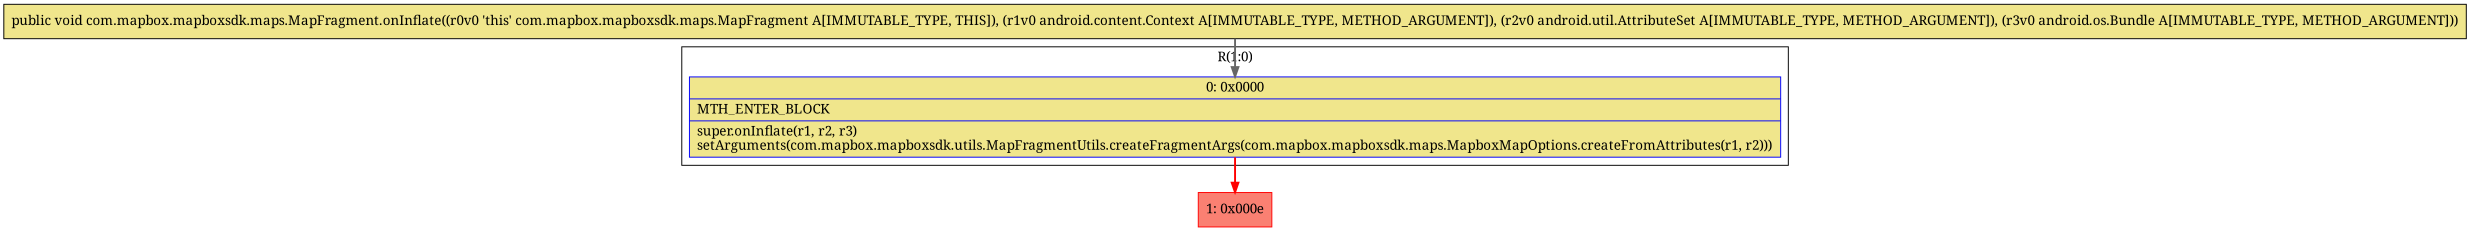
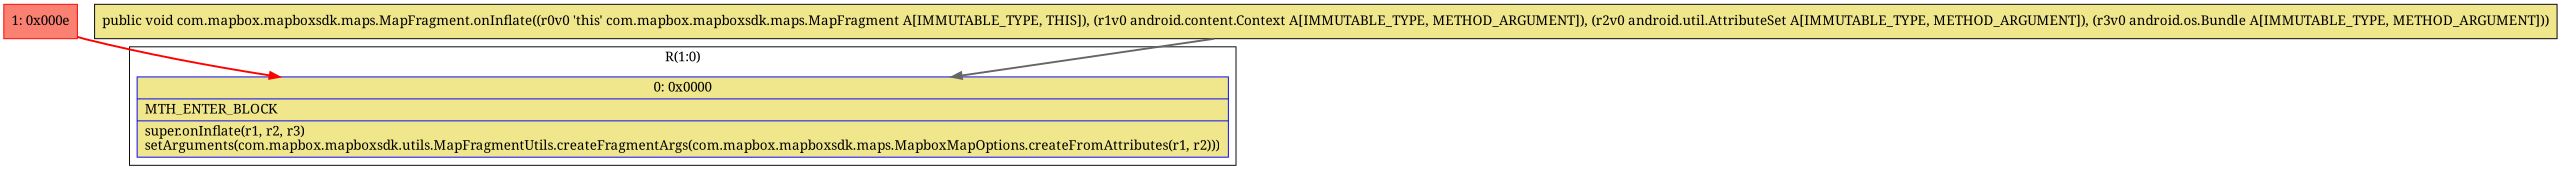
(1235, 171) -> (173, 58)
